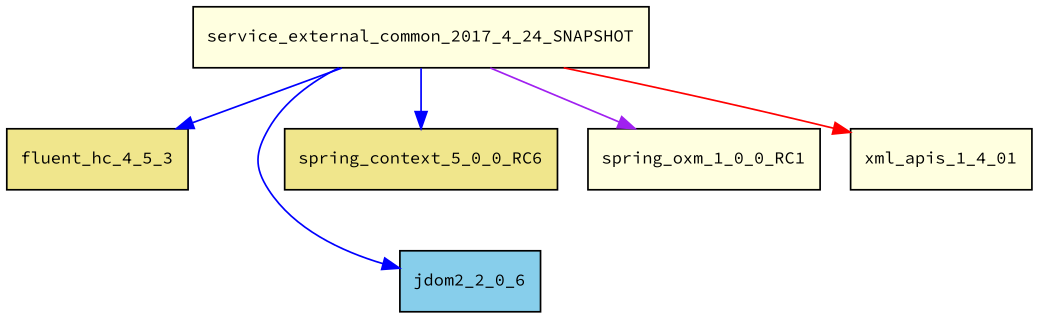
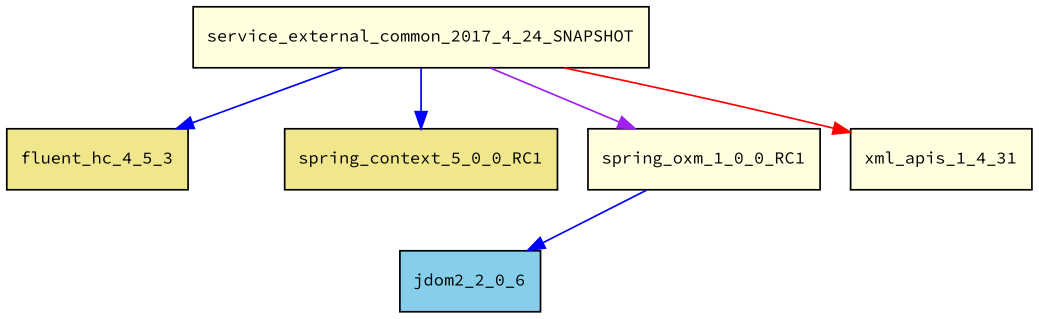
(421, 159) -> (421, 159)
(941, 159) -> (941, 159)
(263, 181) -> (595, 216)
